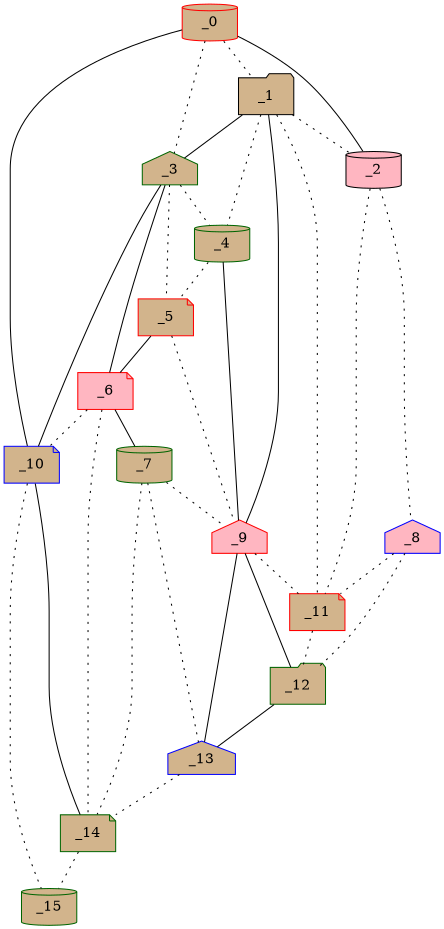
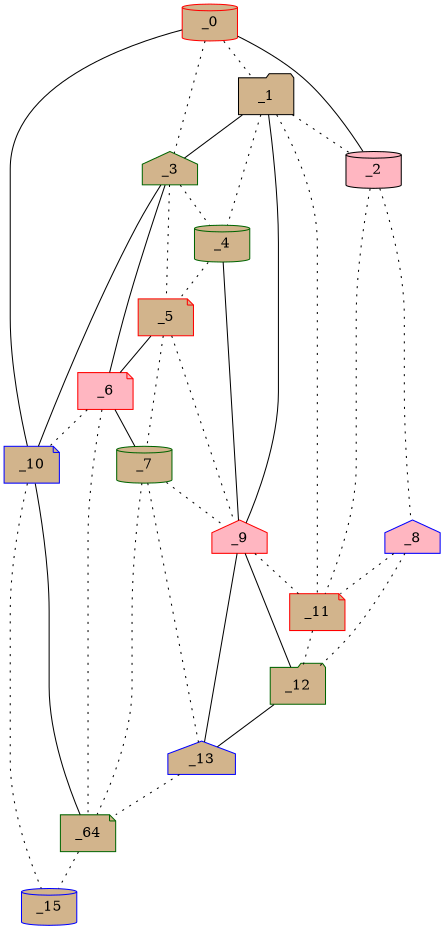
none -> (155, 391)
(88, 833) -> (88, 833)
(49, 907) -> (49, 907)
